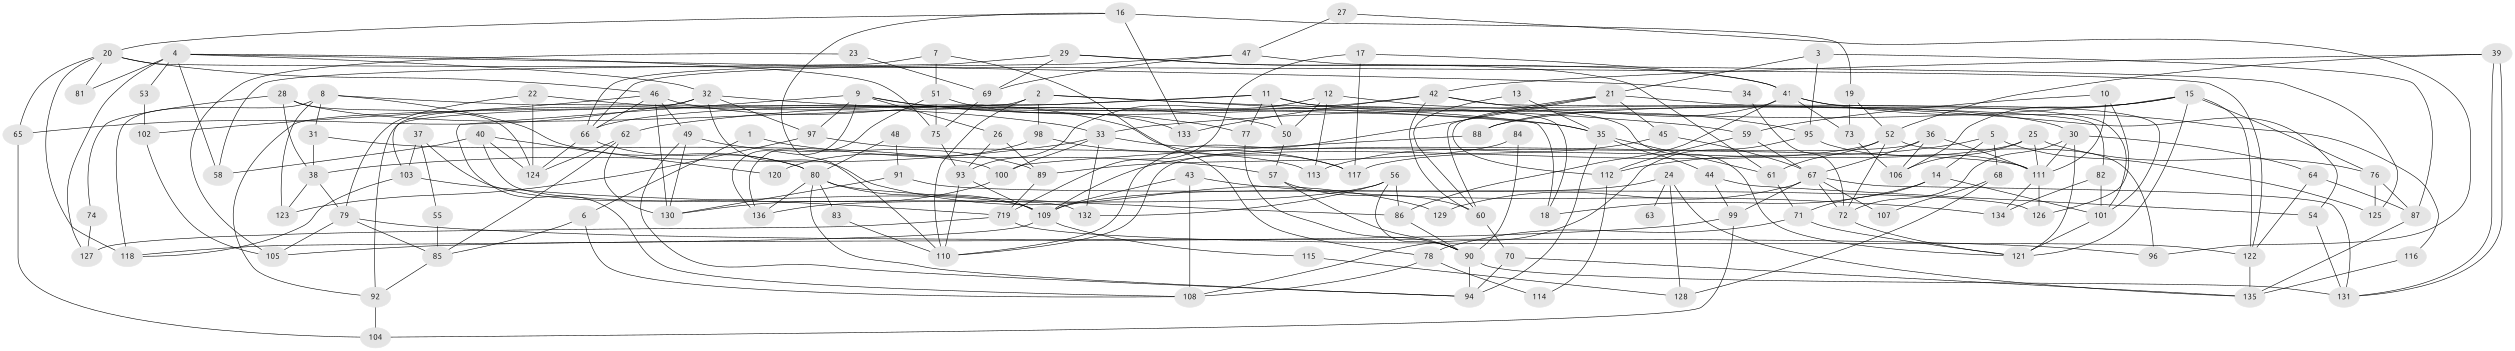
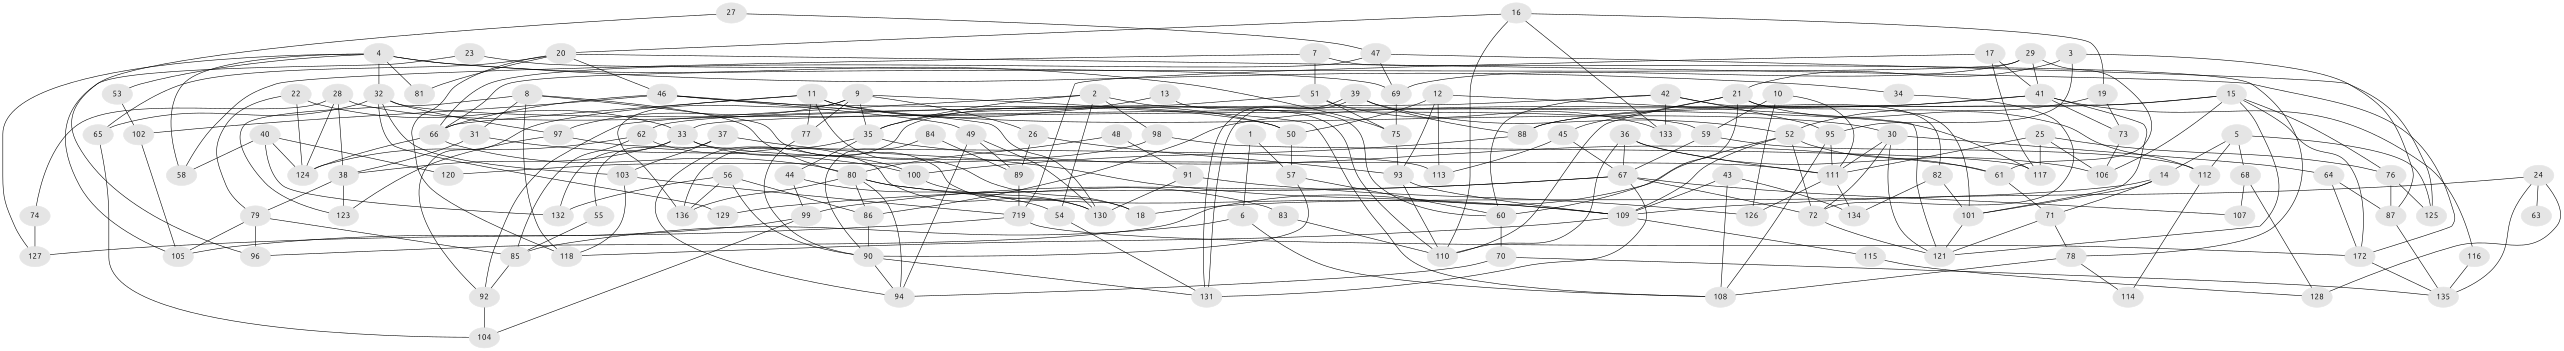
(1965, 64) -> (1444, 122)
(2250, 257) -> (2360, 257)
